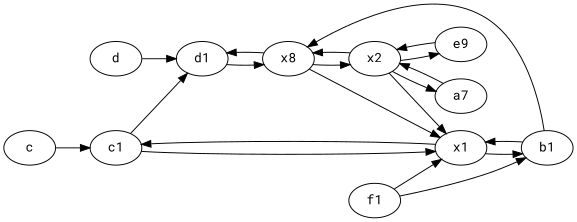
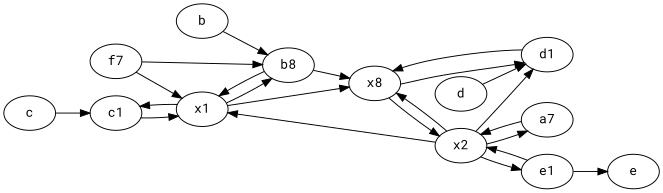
none -> (202, 21)
(461, 44) -> (547, 172)
(370, 101) -> (284, 97)
(156, 107) -> (501, 104)
(547, 148) -> (288, 65)
none -> (633, 172)
(375, 201) -> (116, 61)
